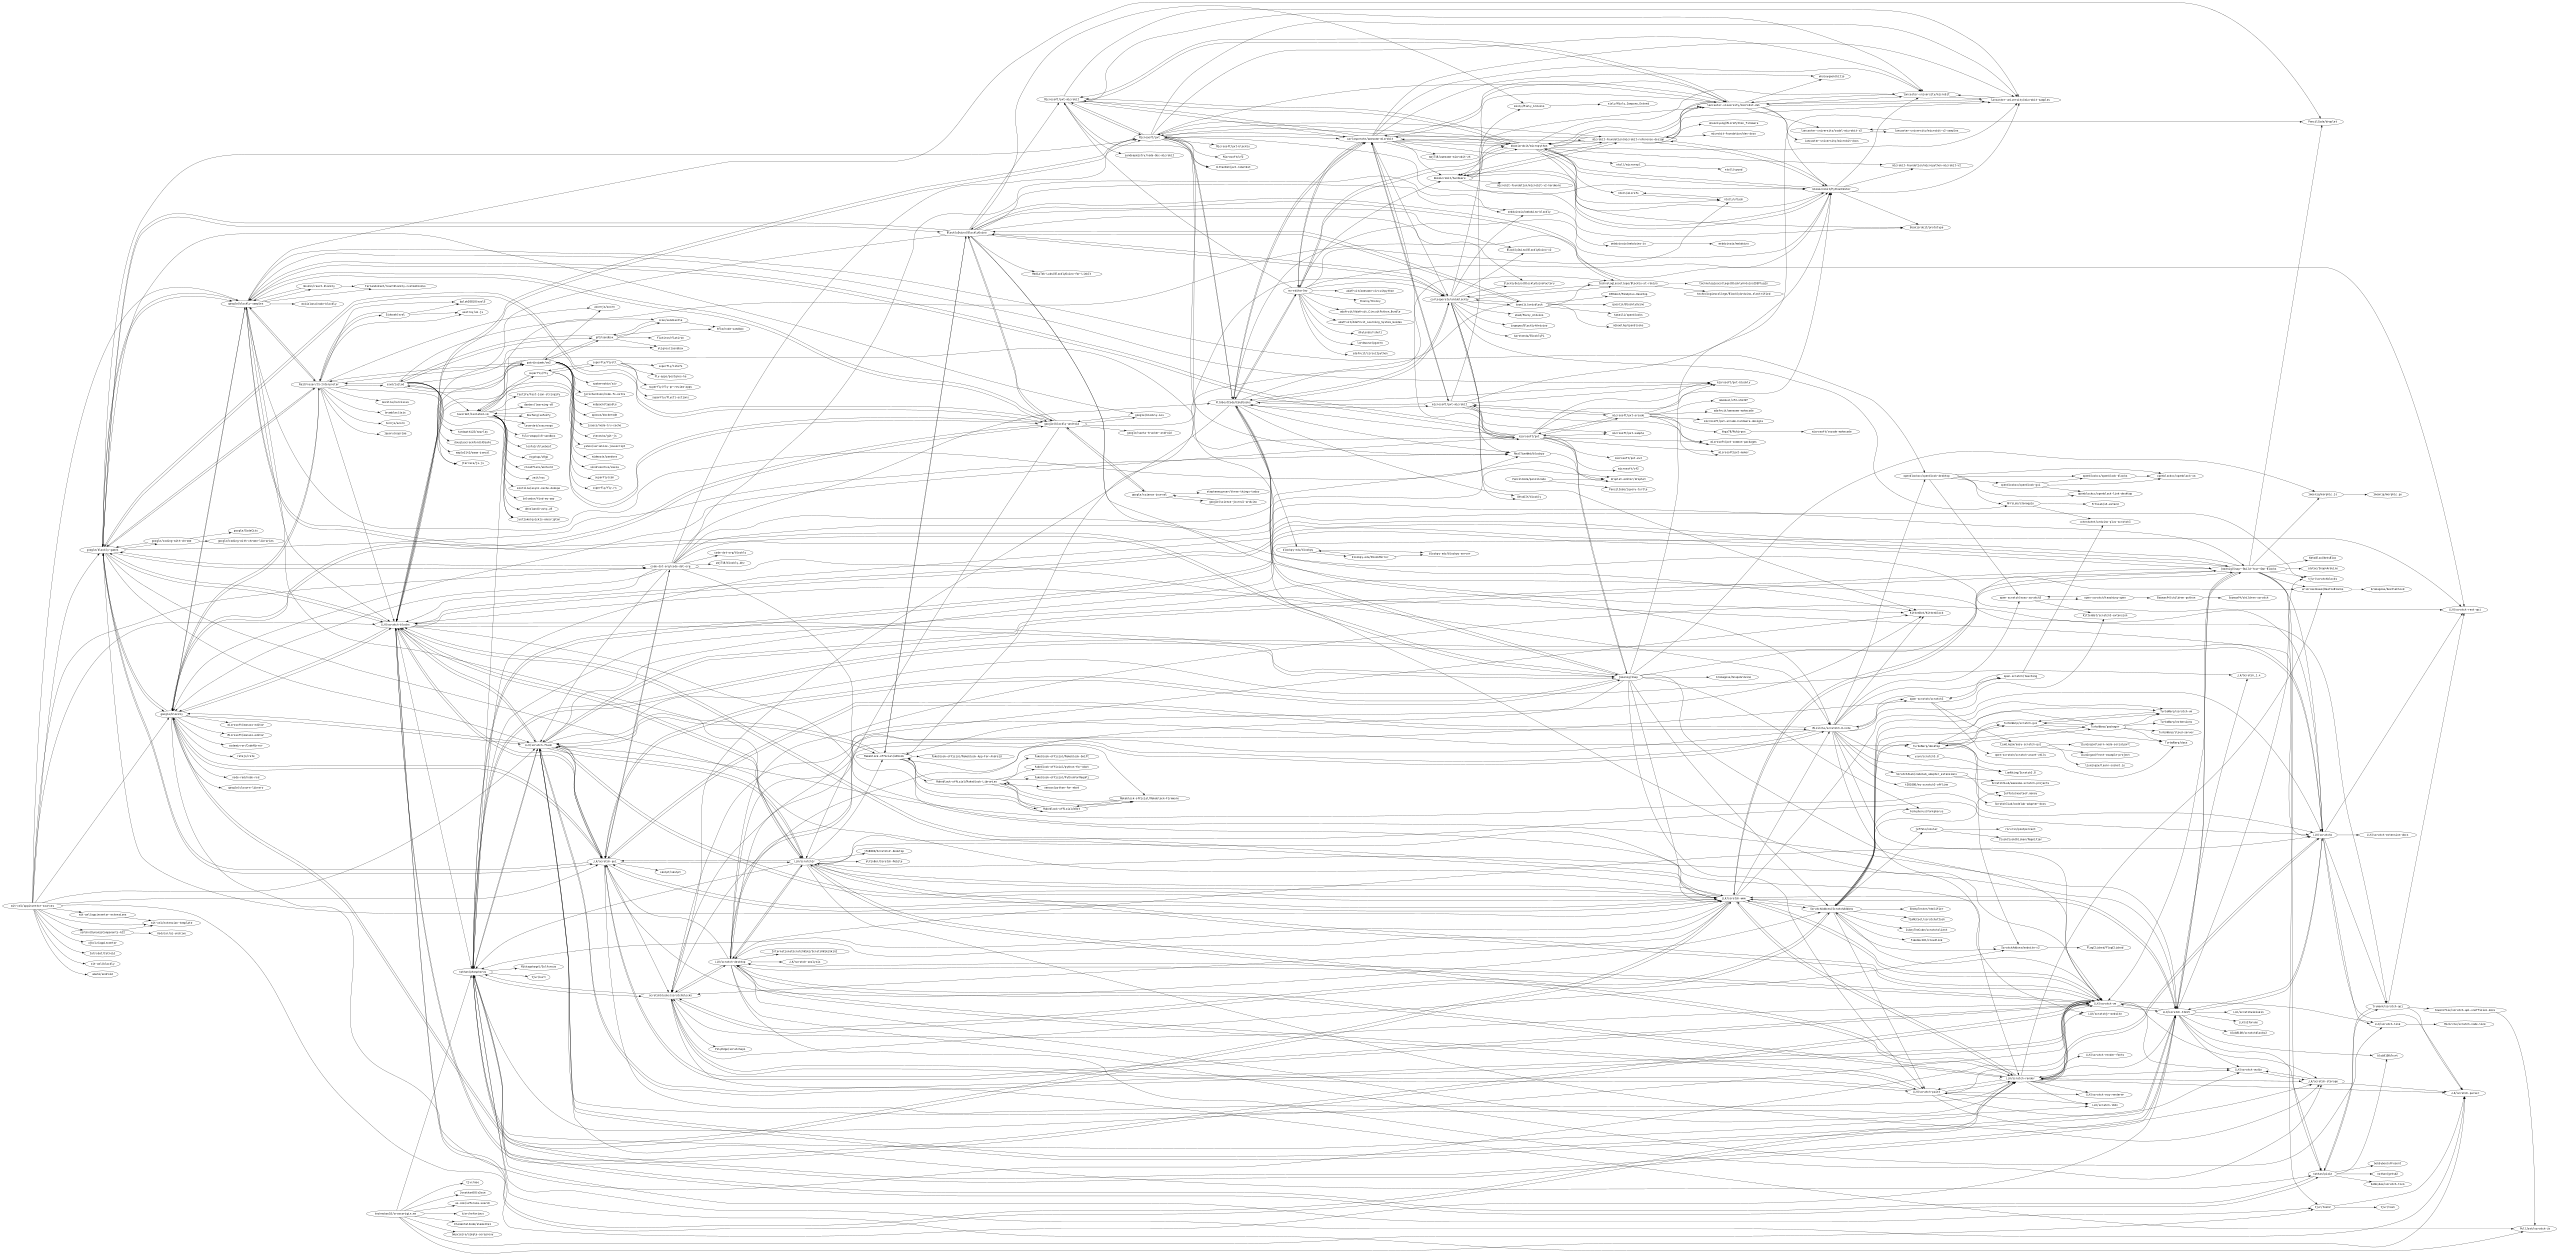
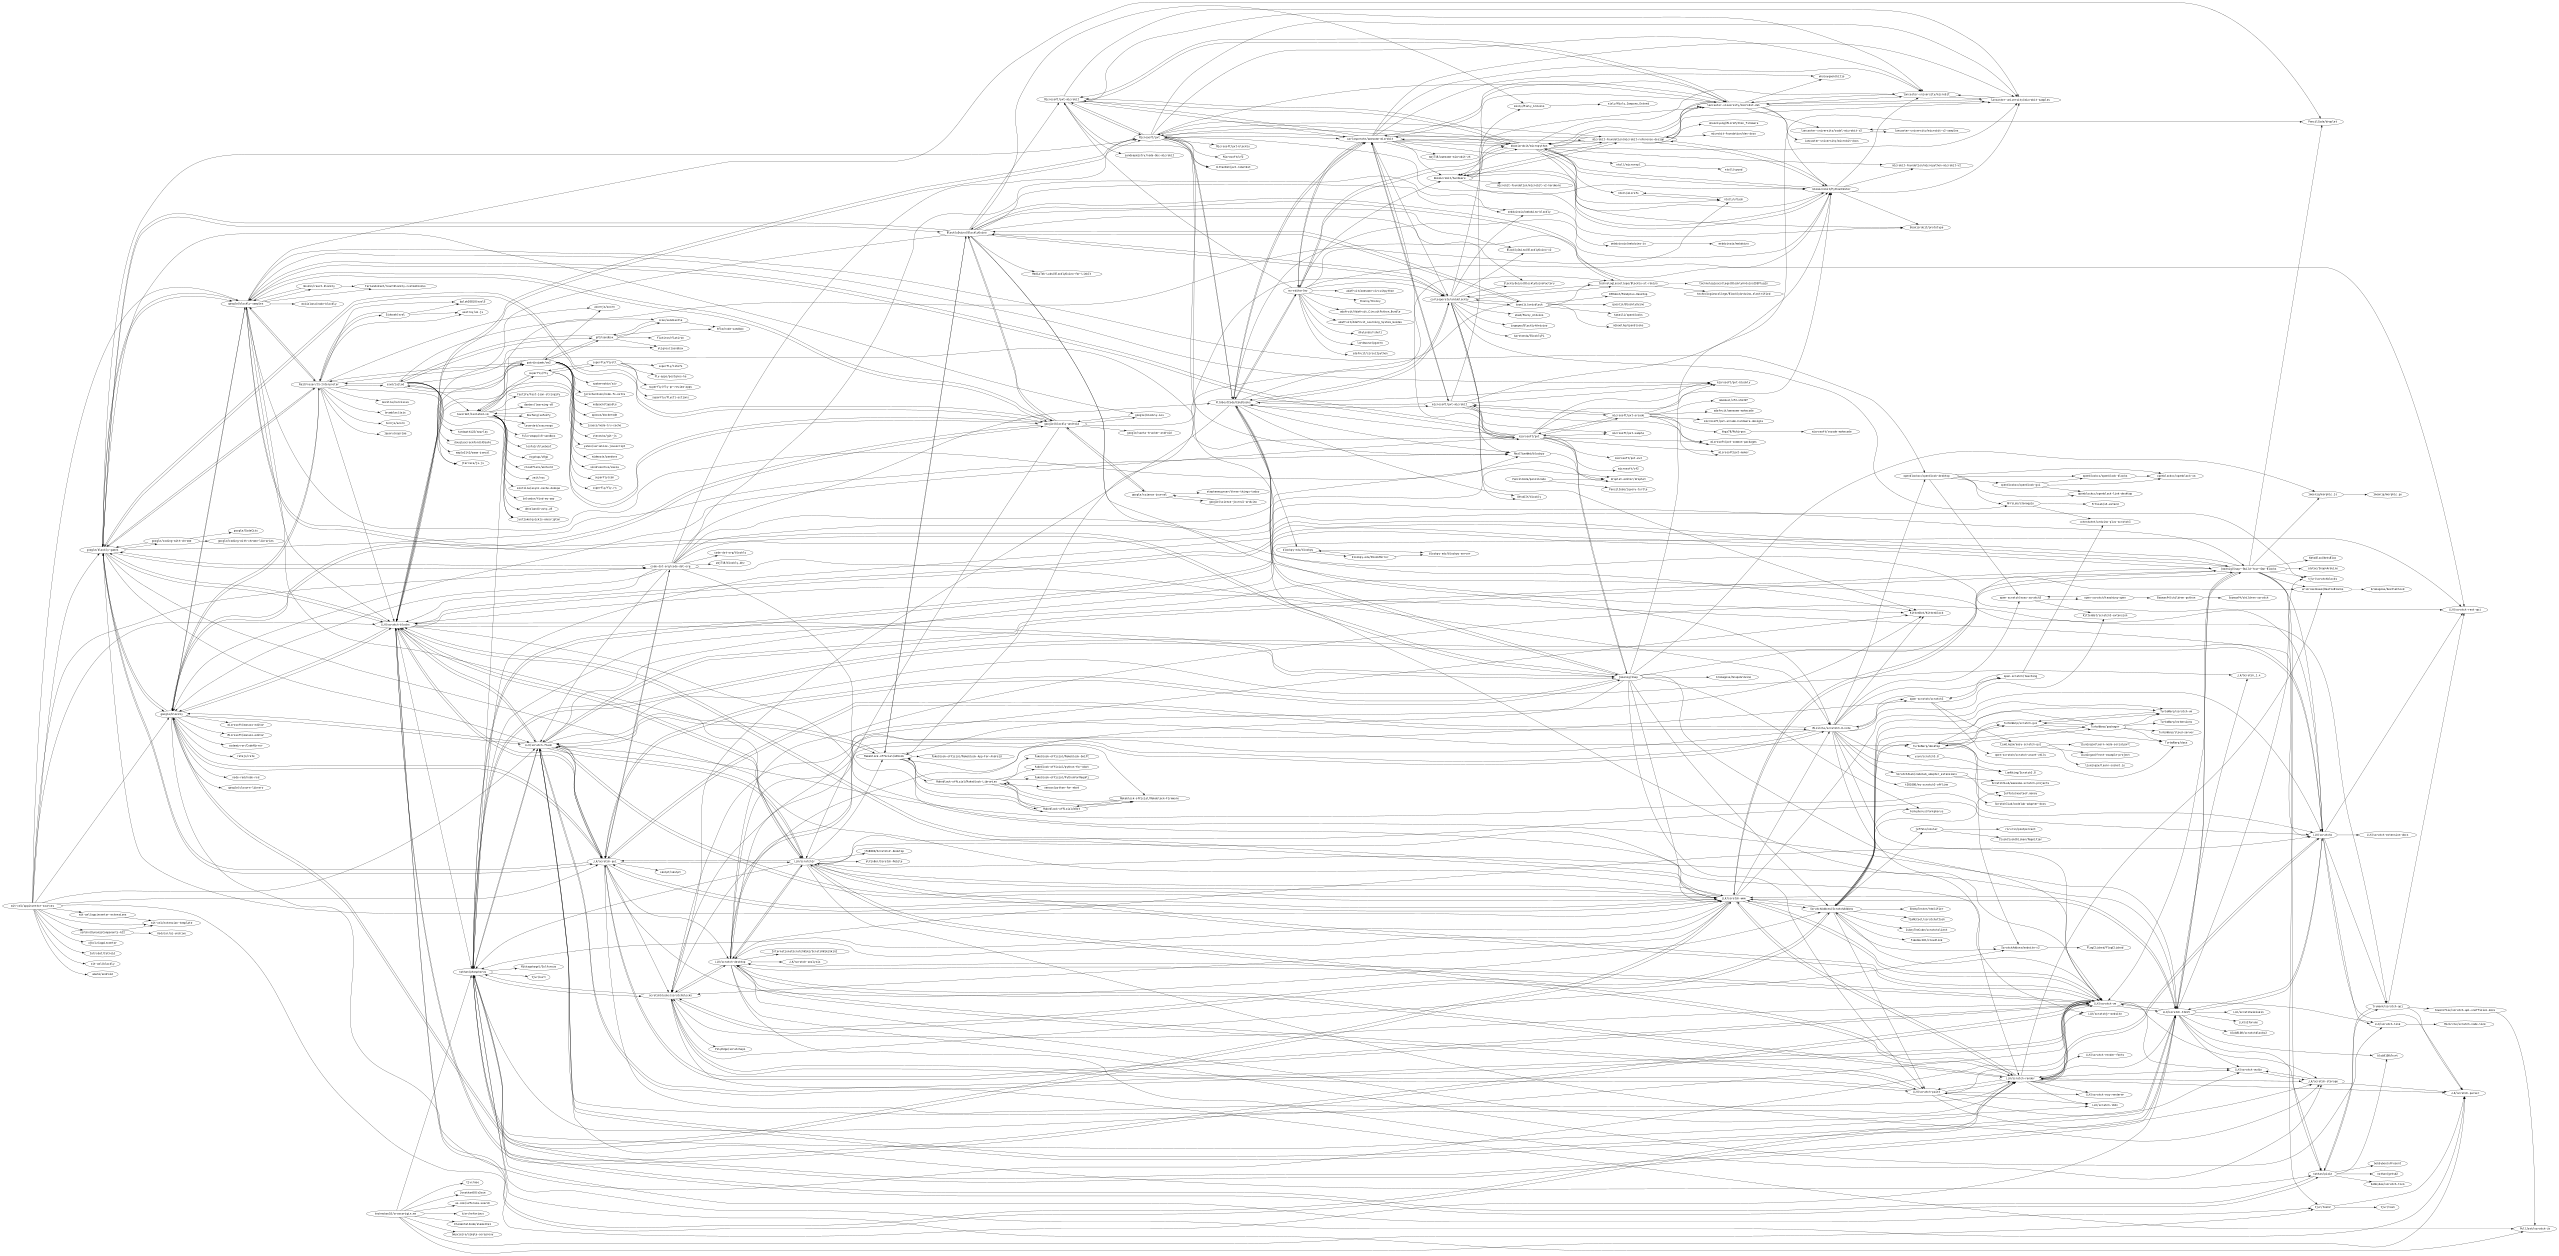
(665, 917) -> (663, 917)
